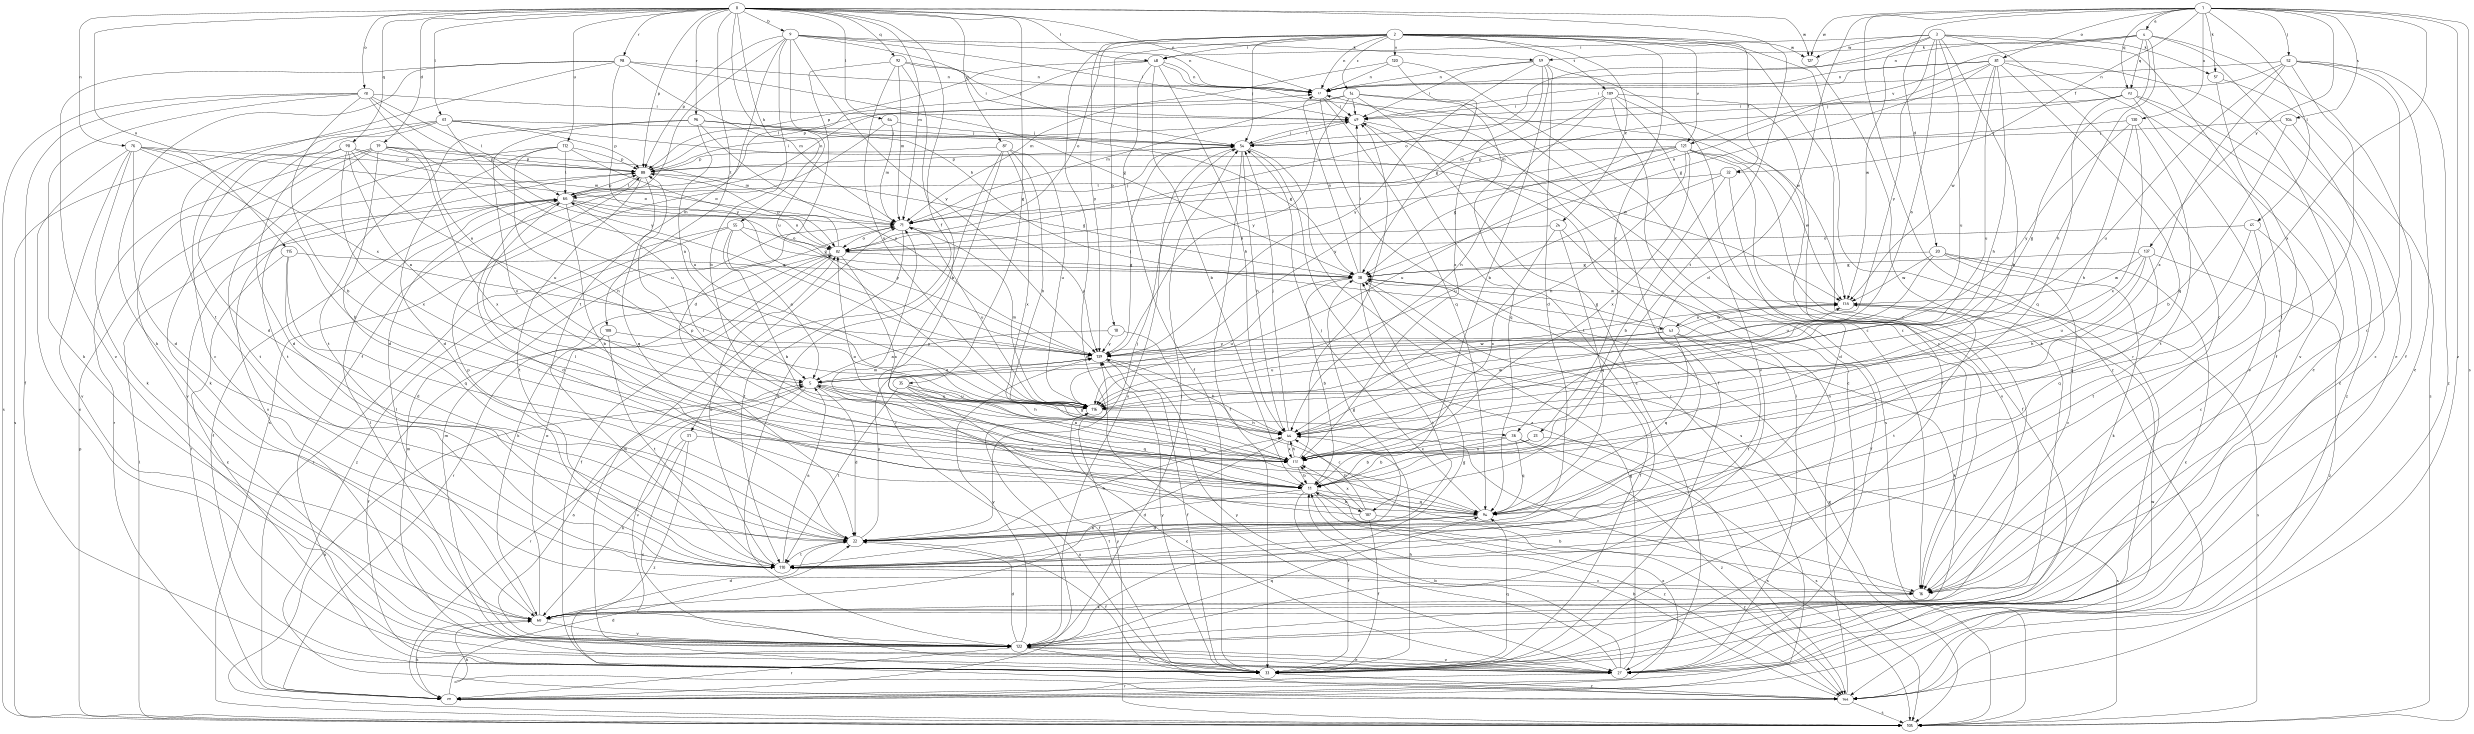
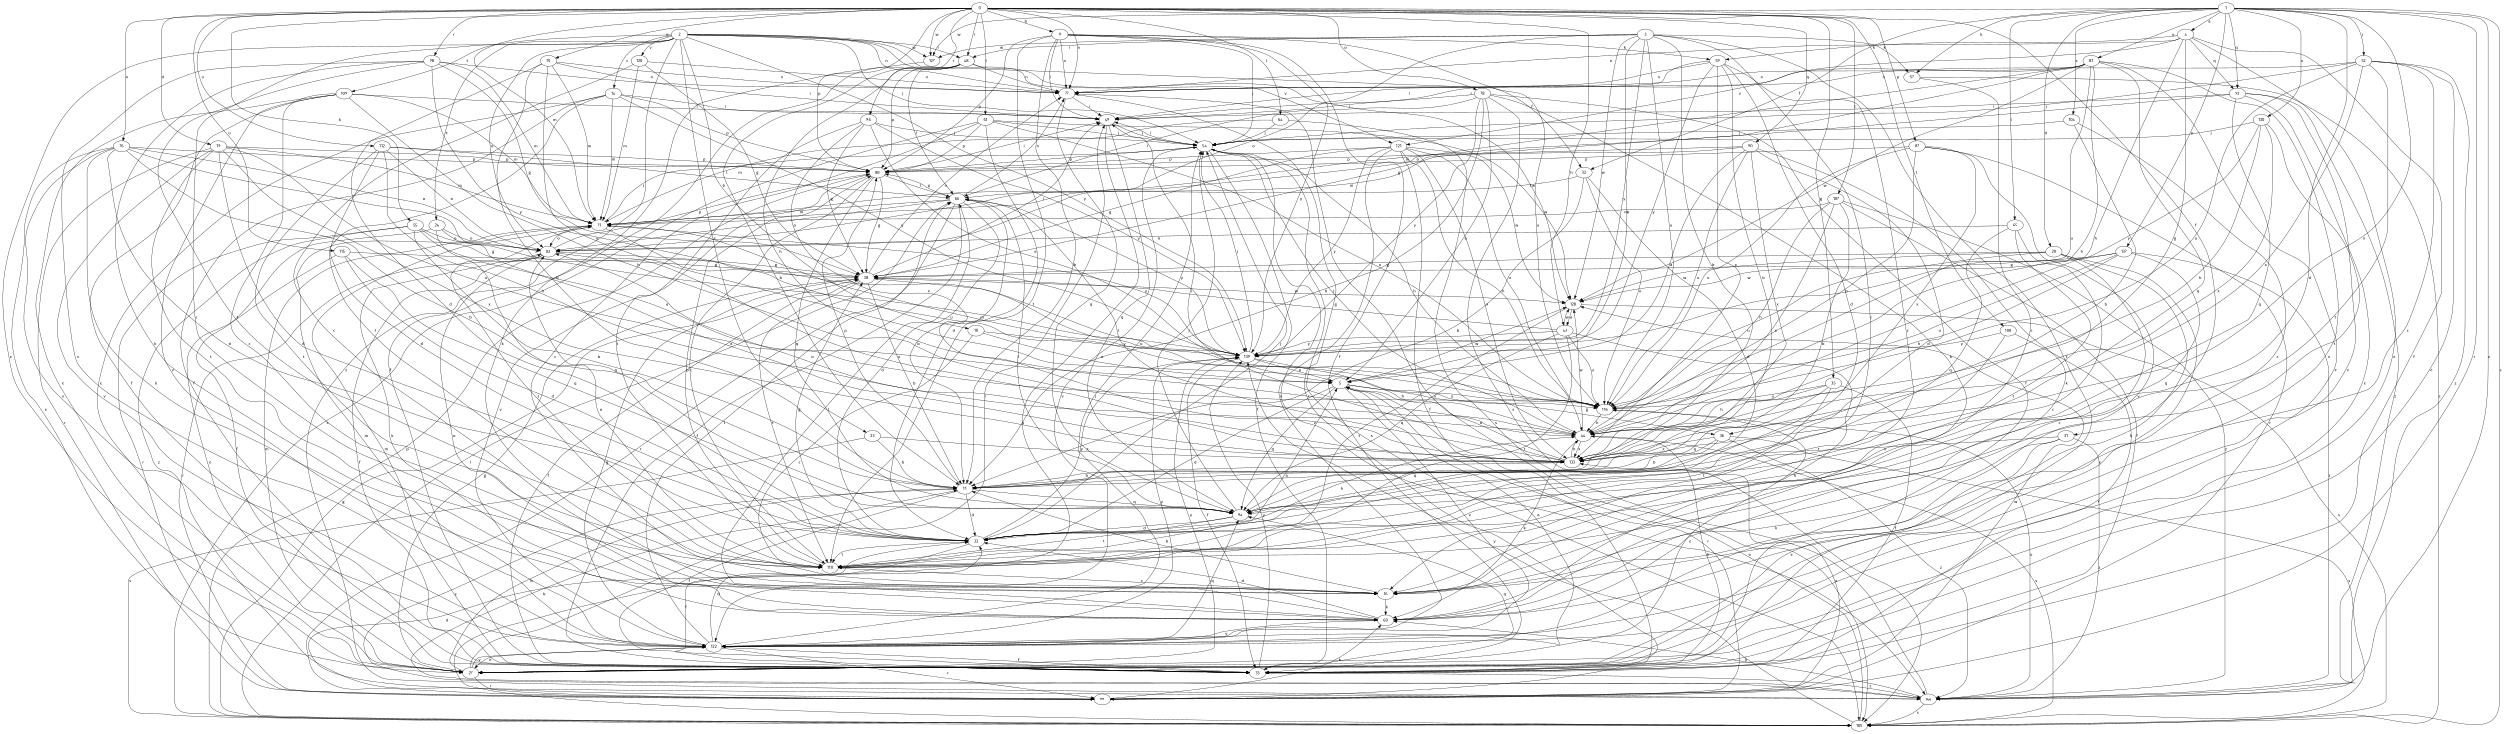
(1338, 501) -> (1499, 471)
